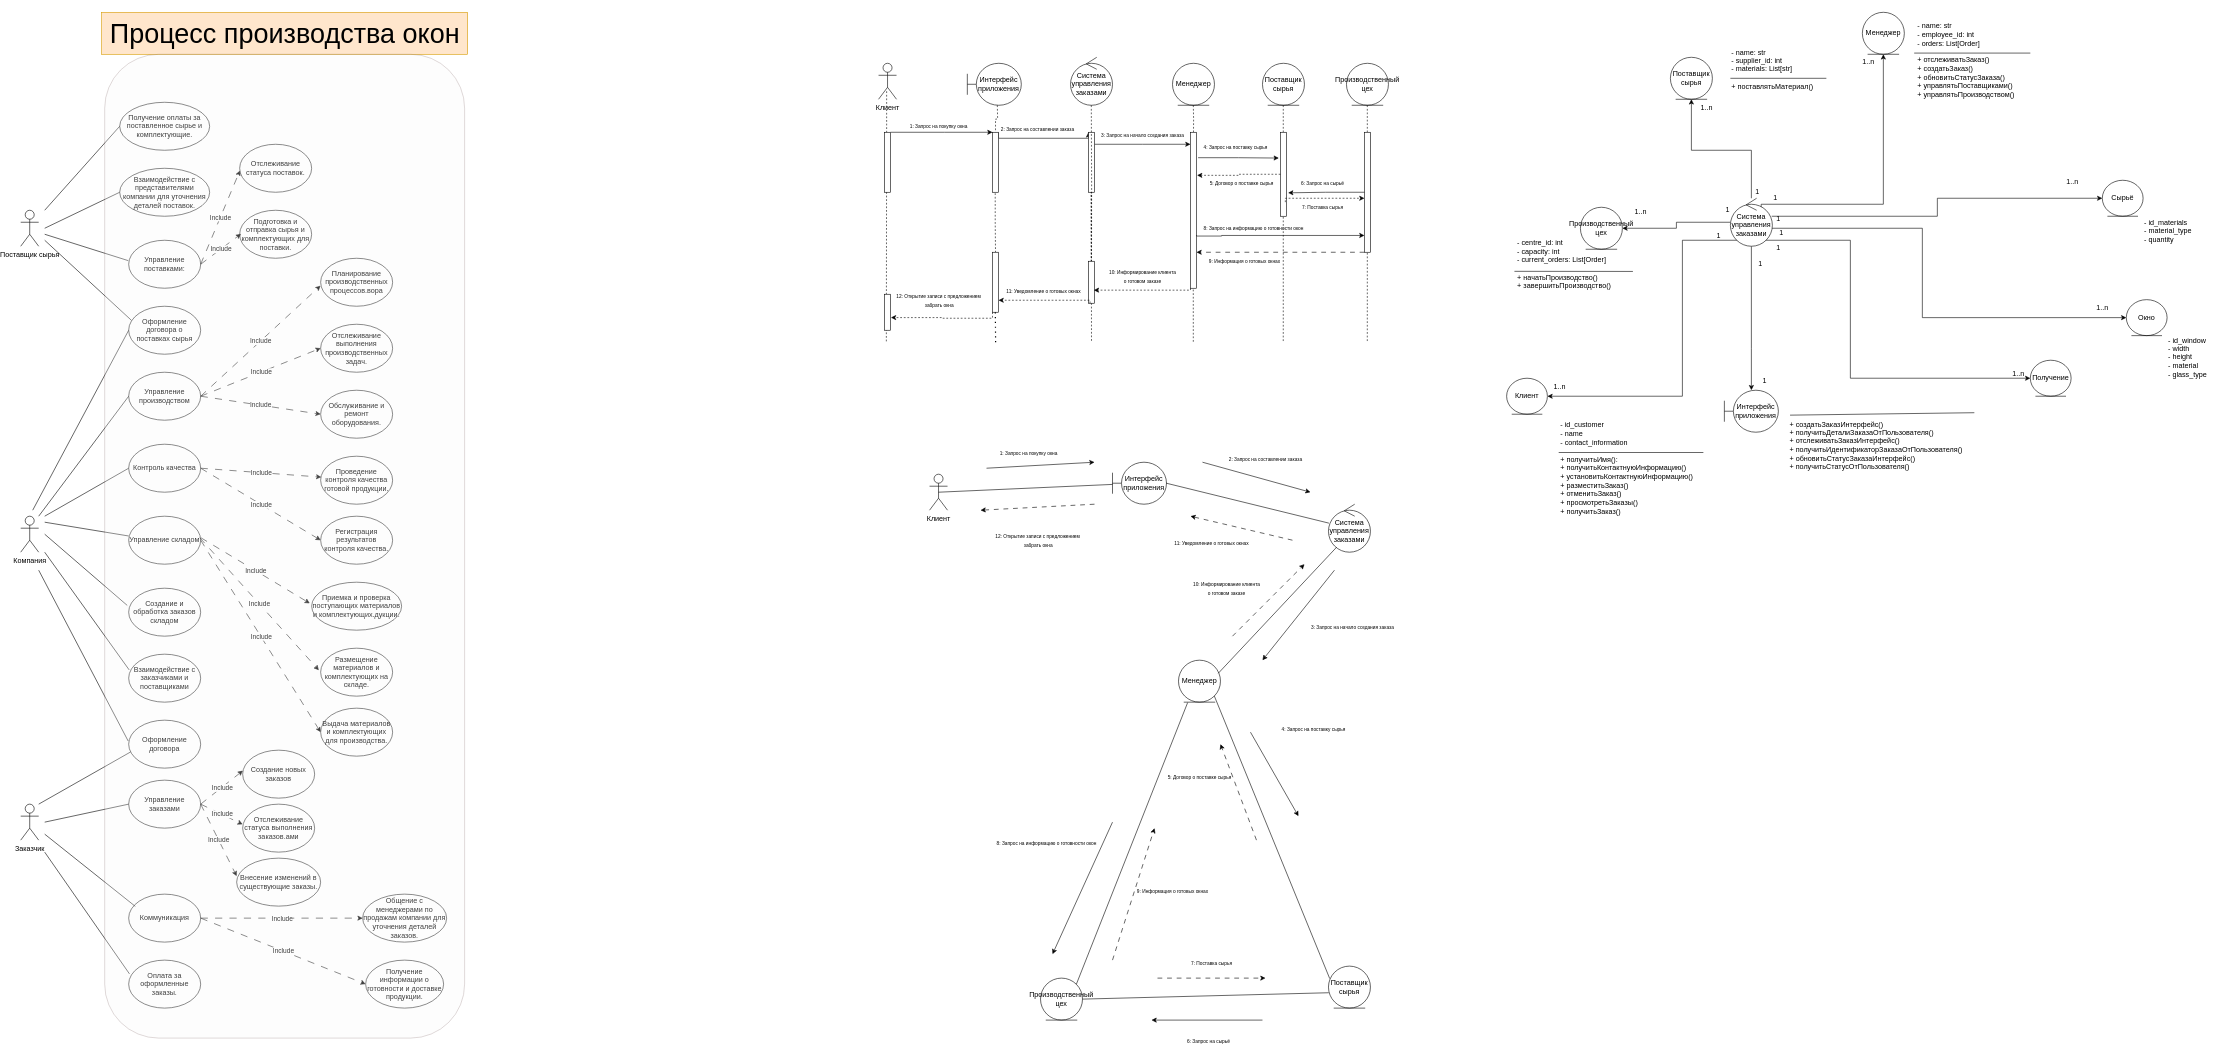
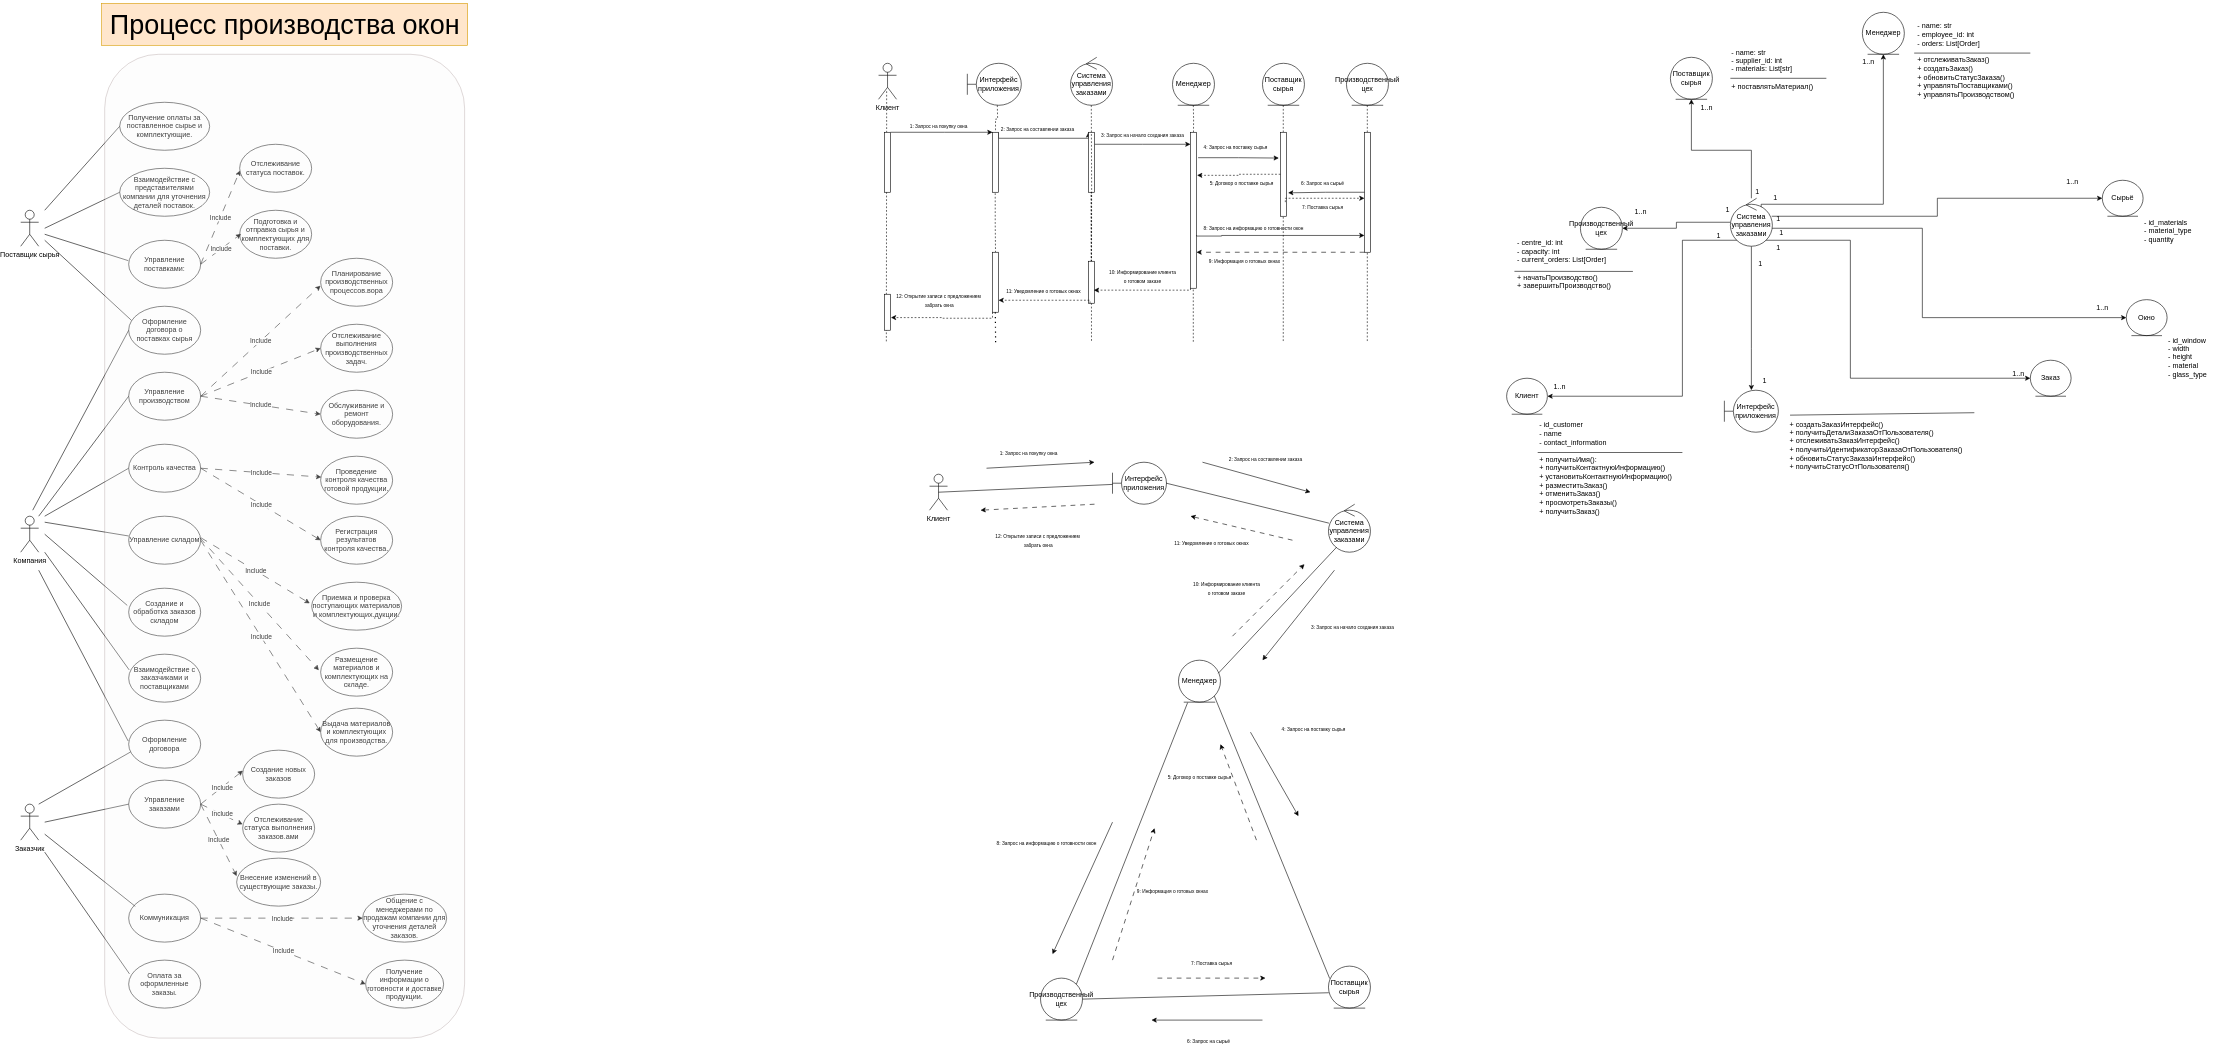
(285, 33) -> (285, 24)
(2051, 378) -> (2051, 378)
(1632, 468) -> (1611, 468)
